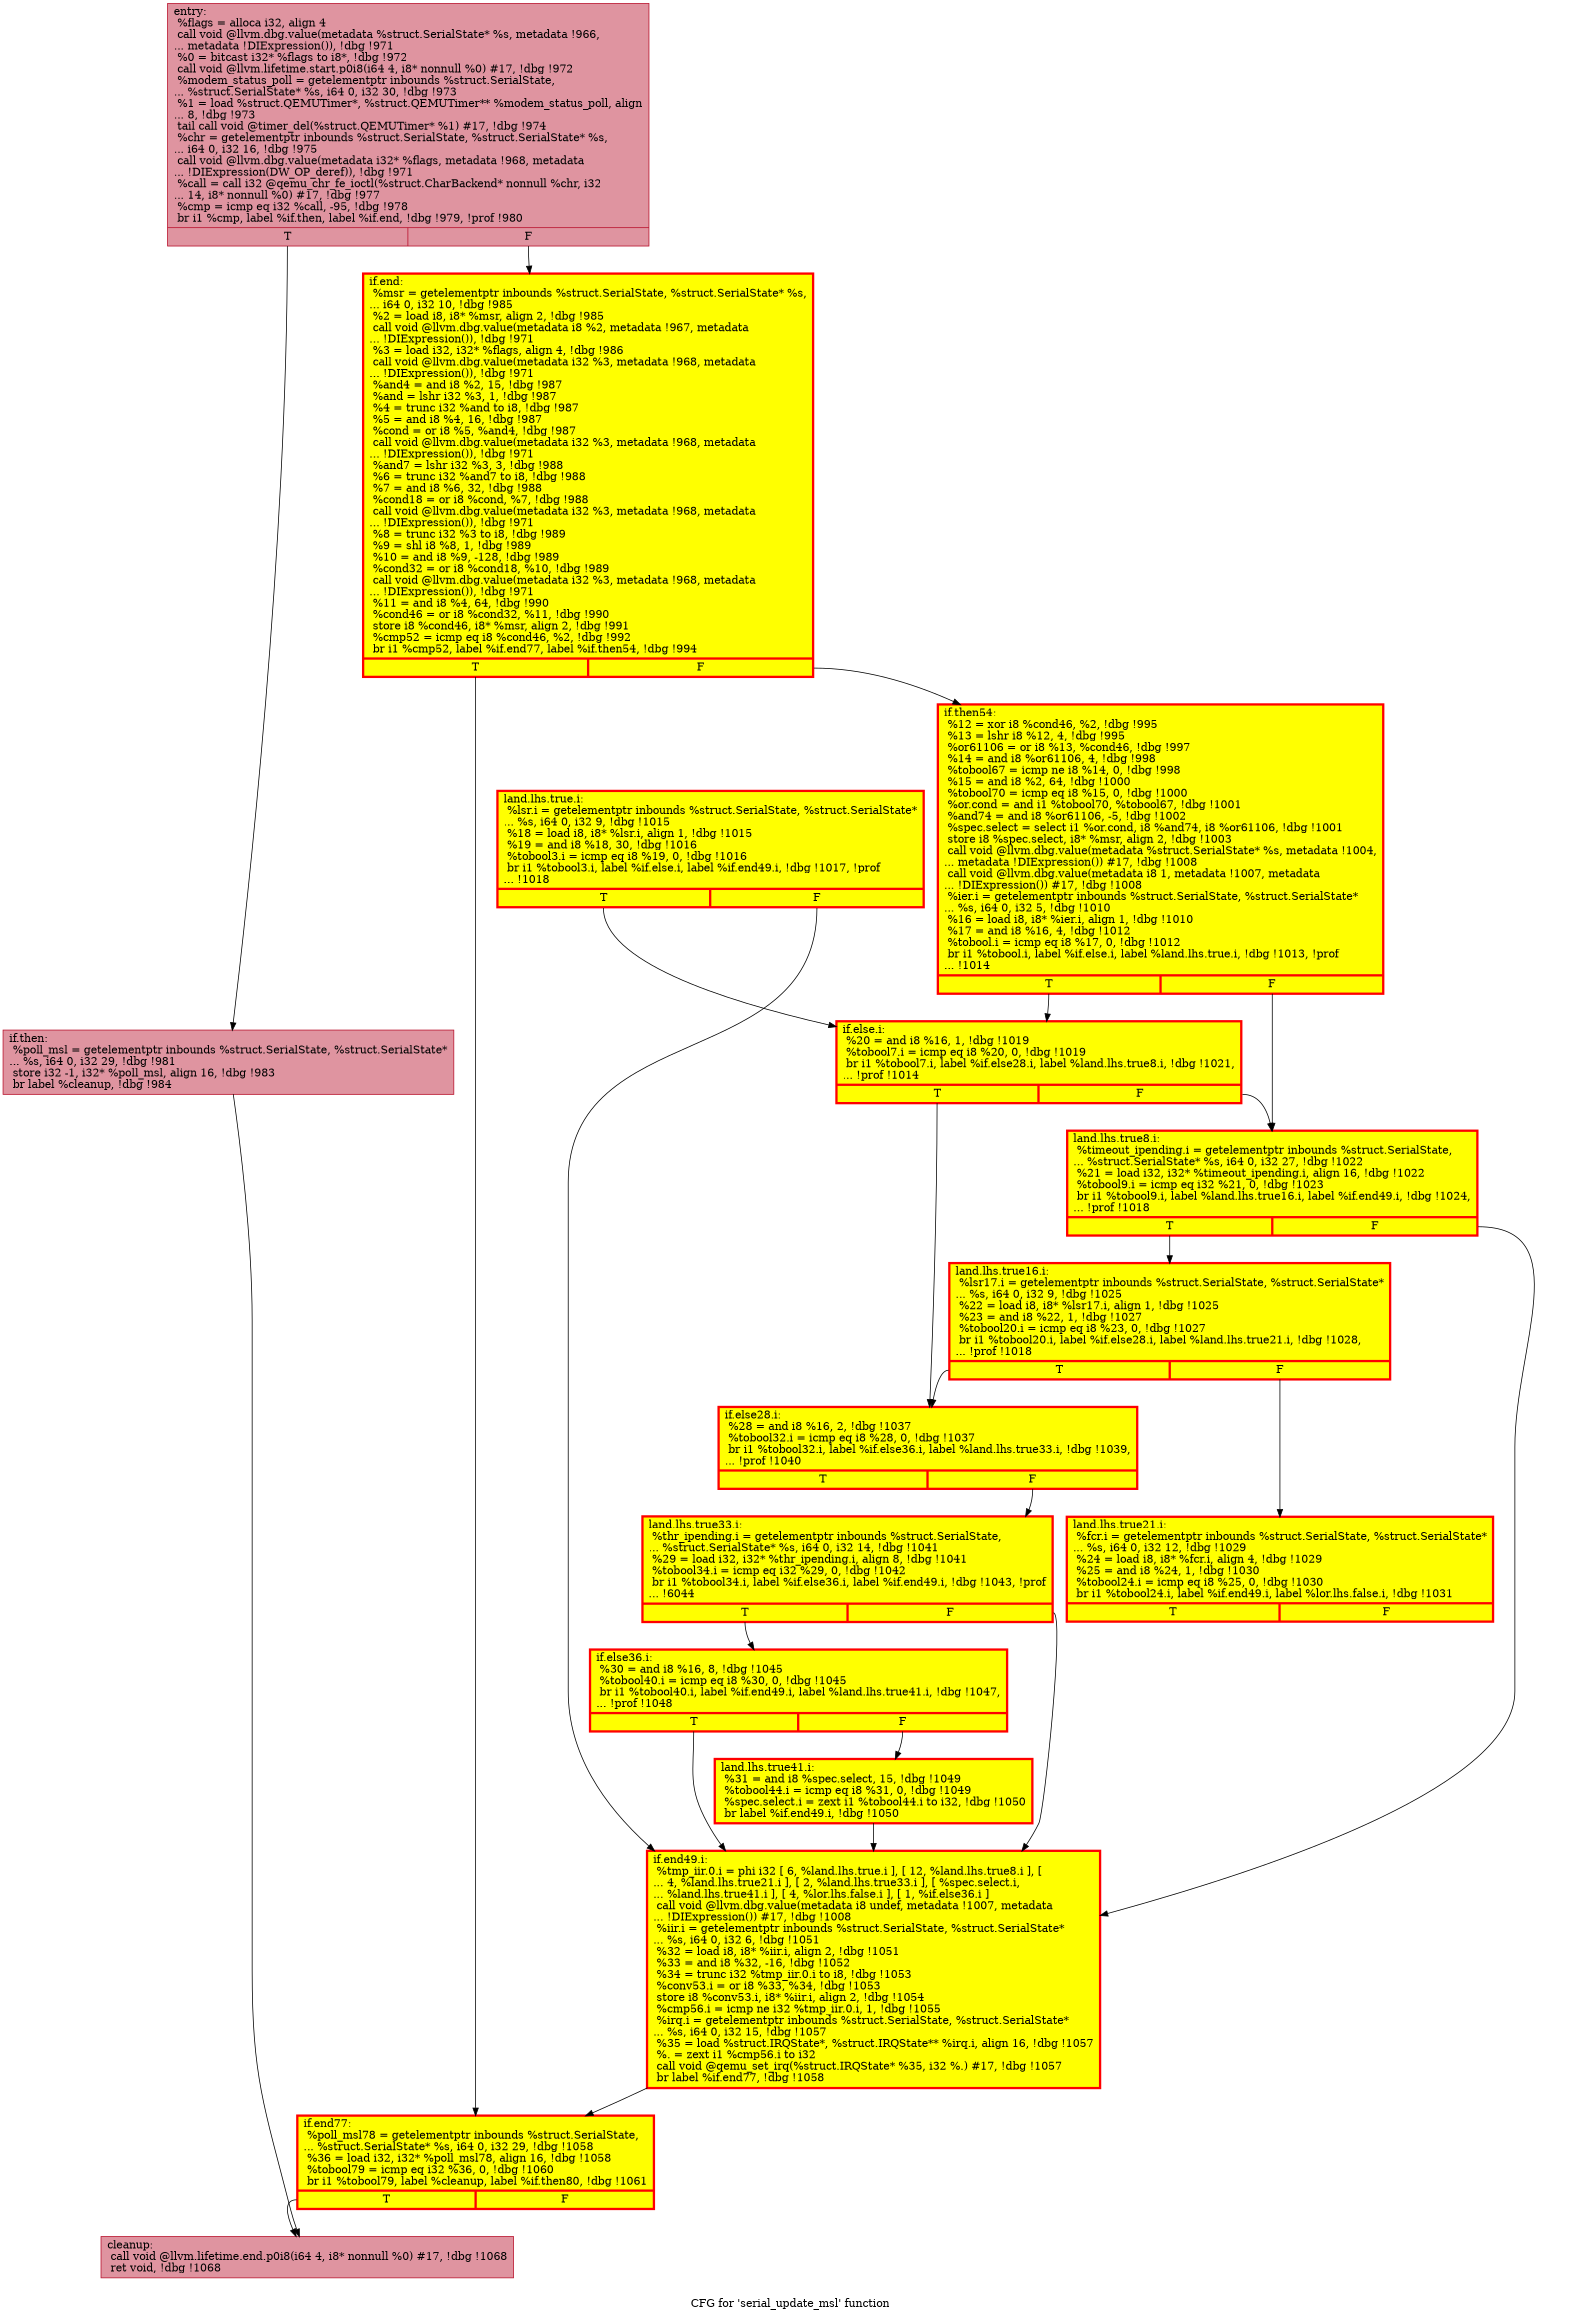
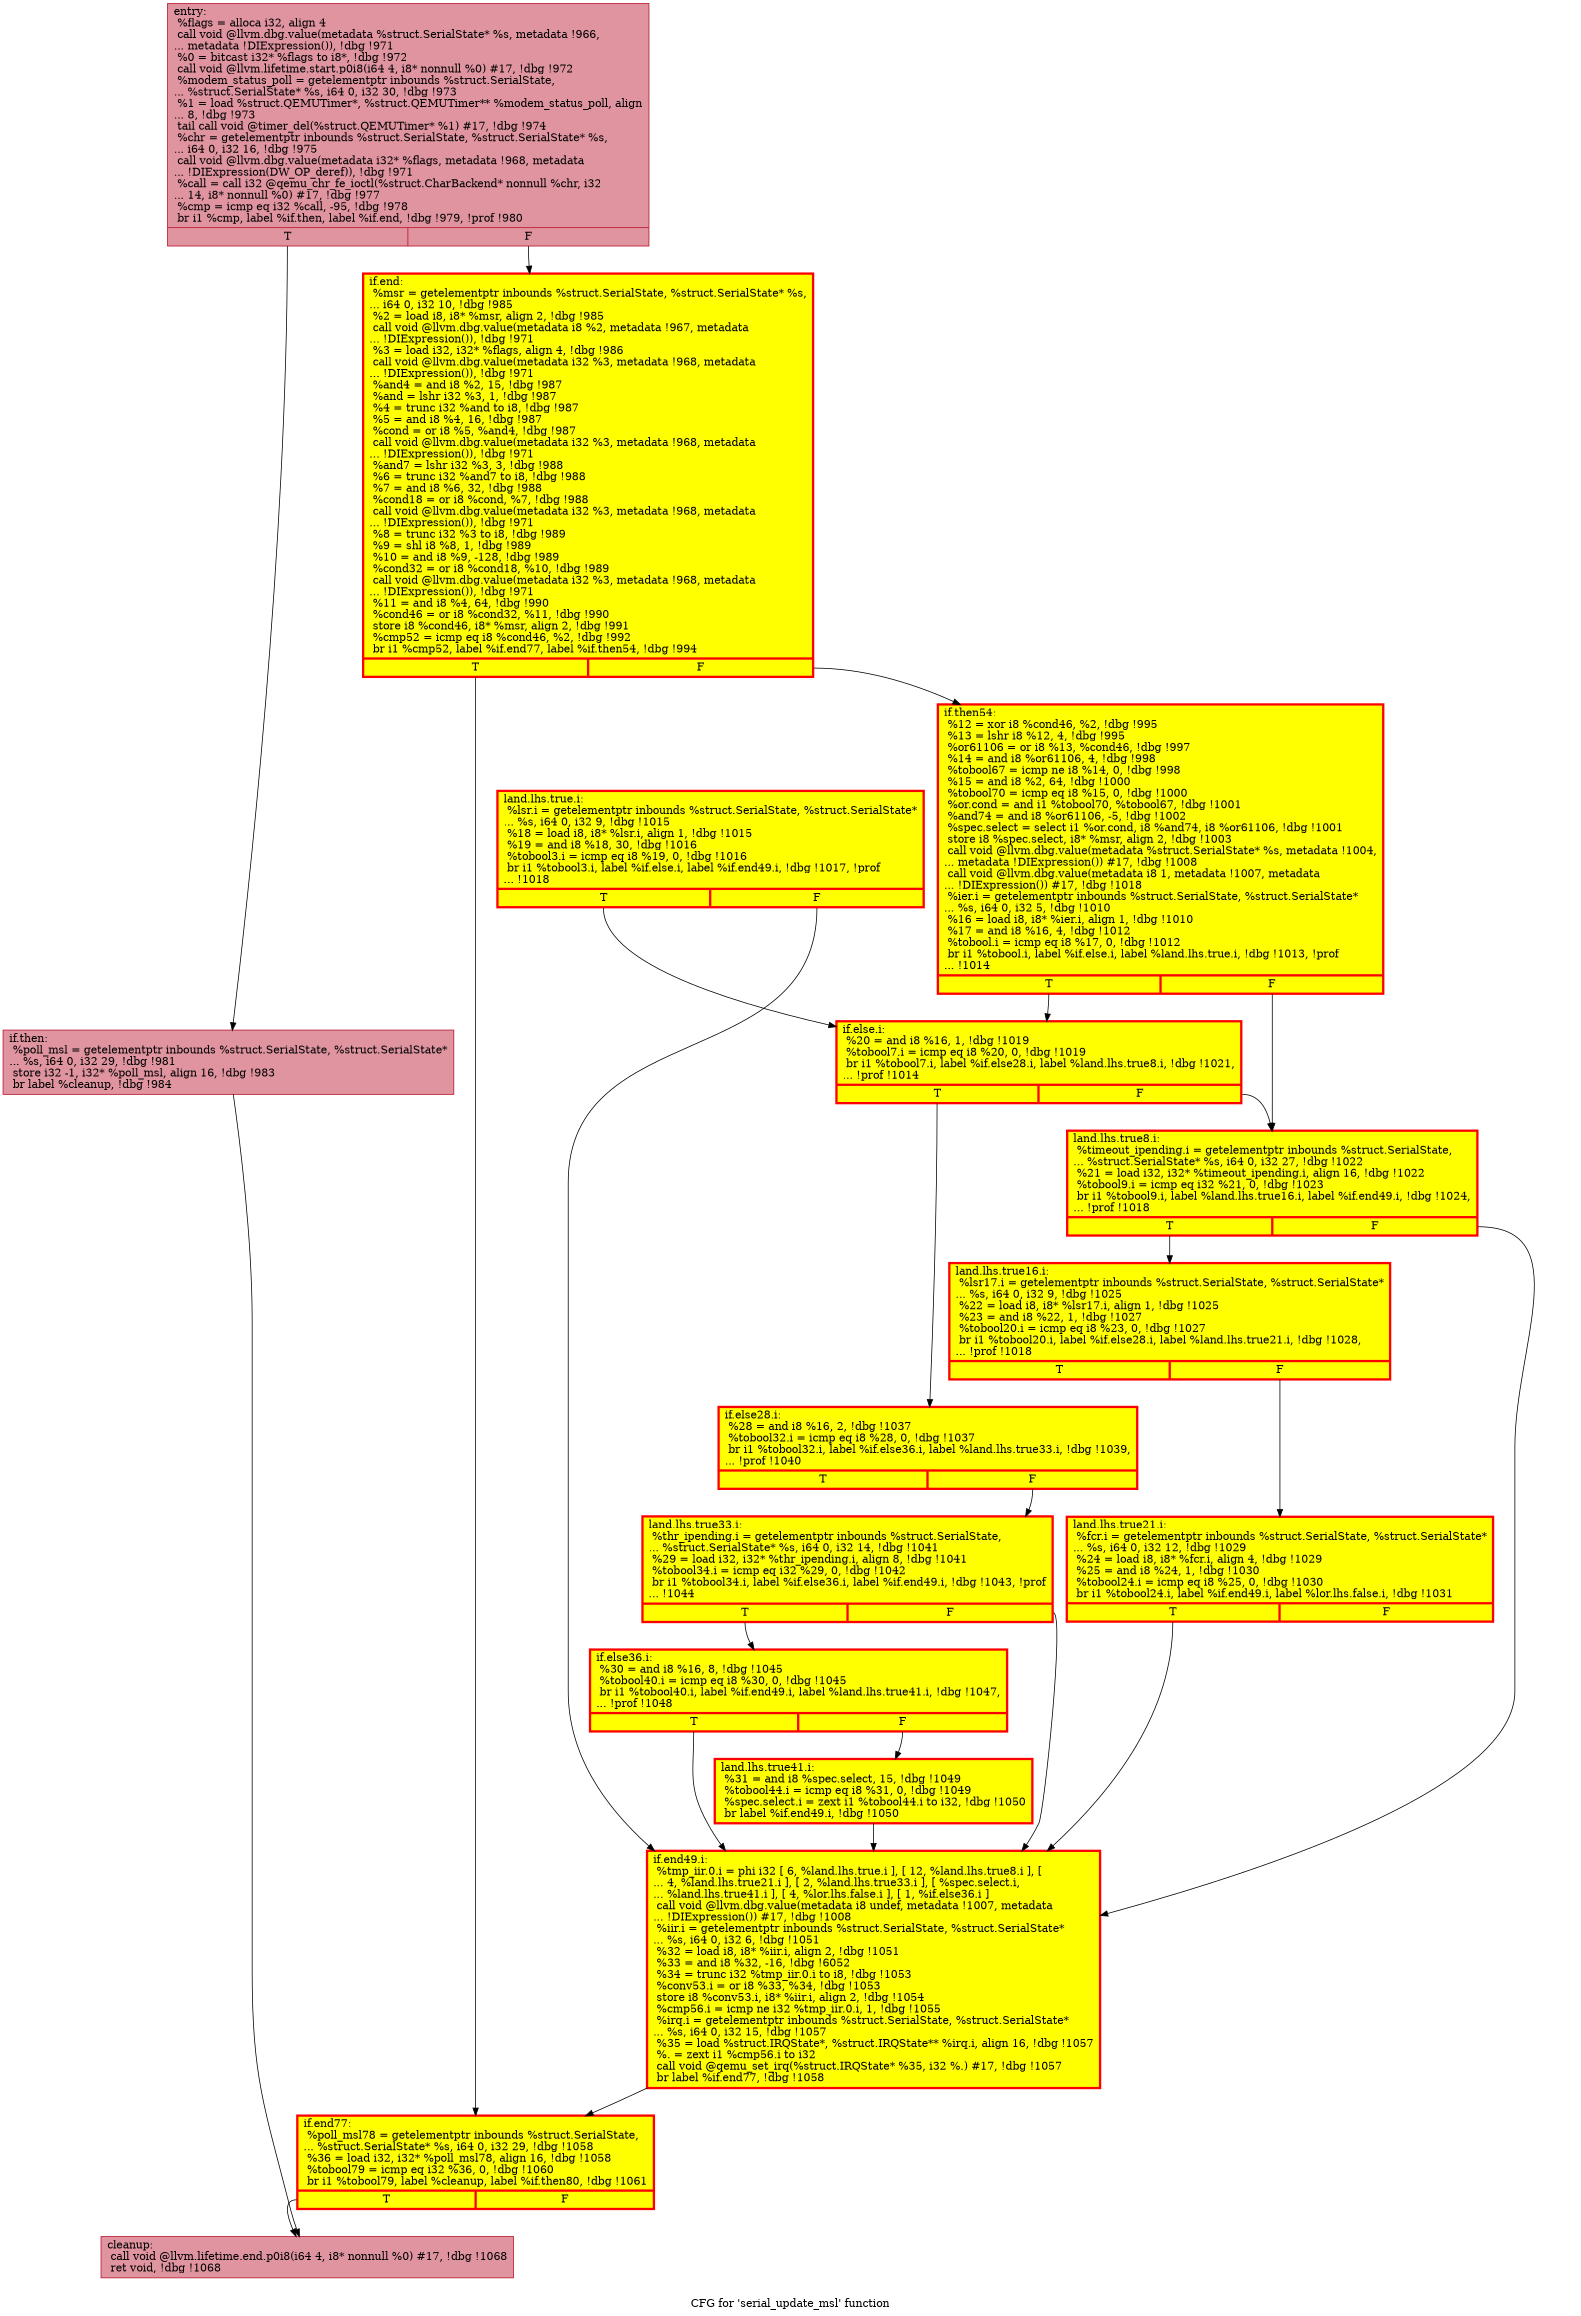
(1043, 885) -> (1043, 885)
(938, 1383) -> none
(672, 1594) -> (672, 1594)
none -> (1136, 1746)
(752, 1963) -> (752, 1963)
